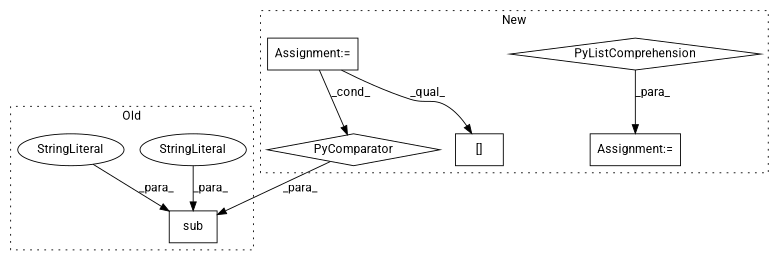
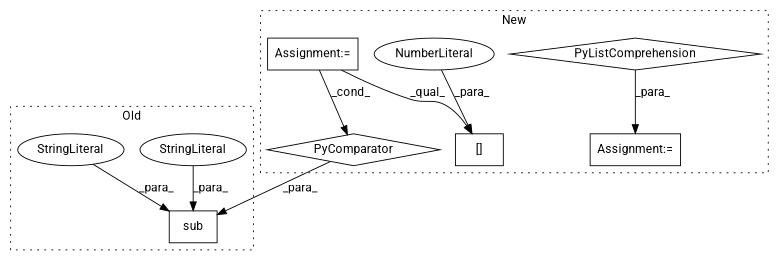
none -> (434, 54)
